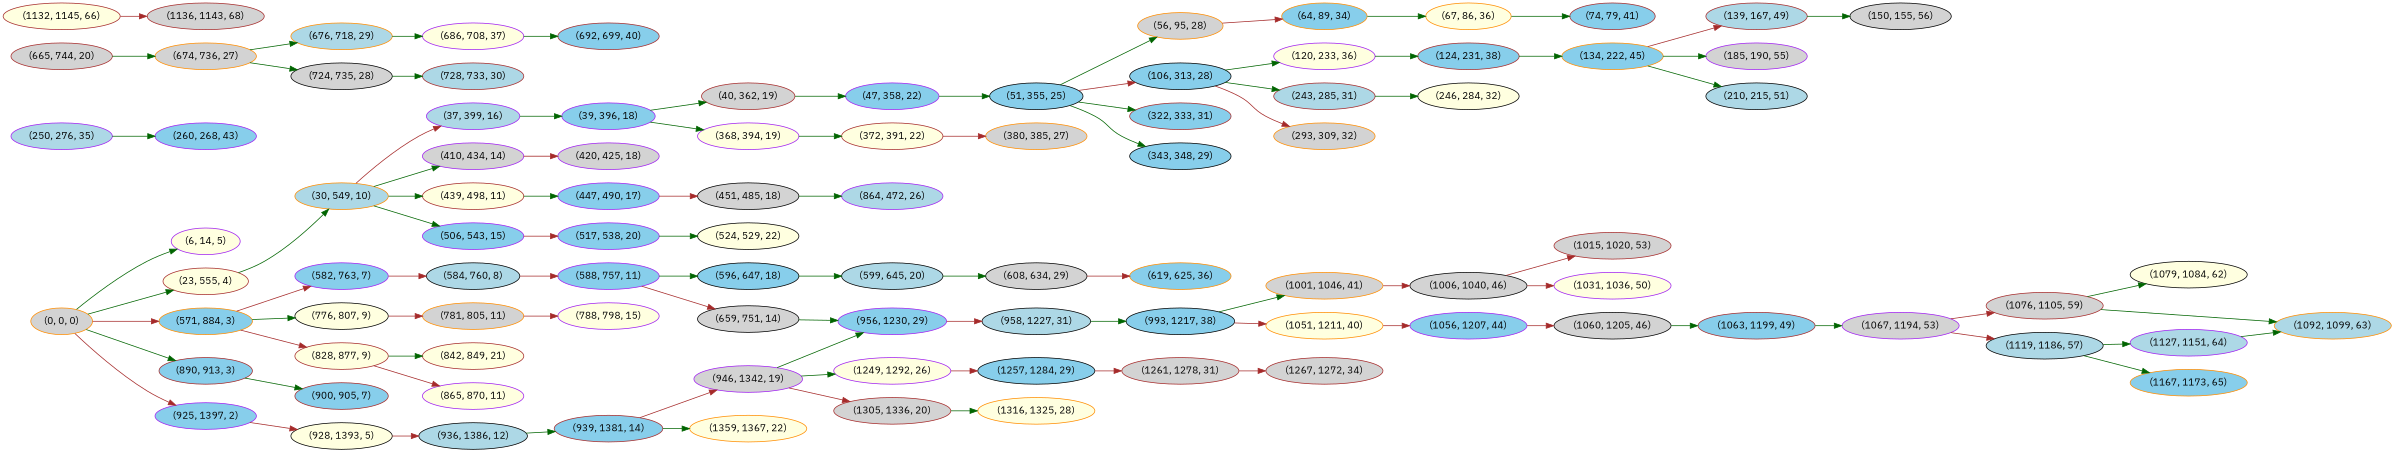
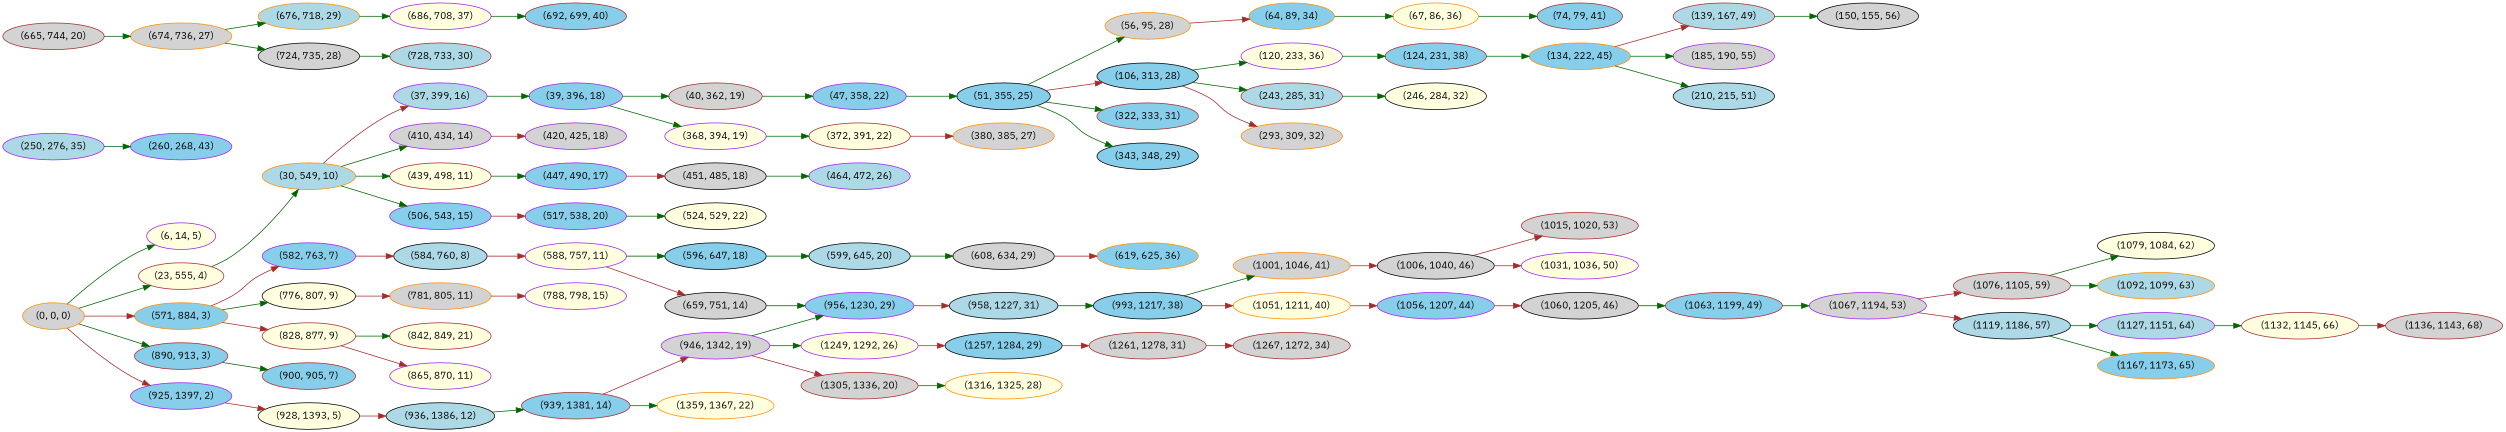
(892, 196) -> (860, 176)
(609, 276) -> (576, 256)
(2257, 335) -> (2224, 326)
